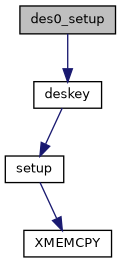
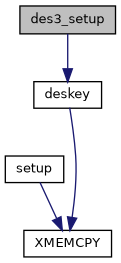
(68, 20) -> (68, 20)
(54, 126) -> (76, 162)
